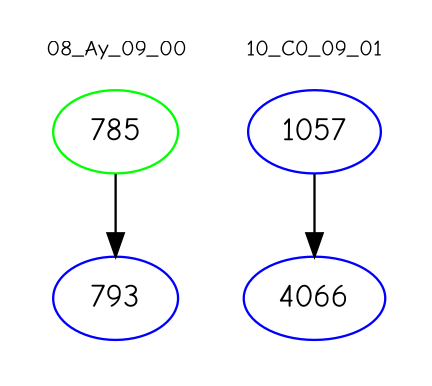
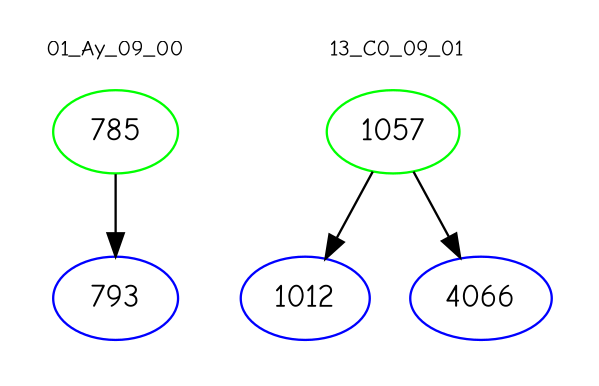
(117, 50) -> (116, 50)
(314, 50) -> (397, 50)
(314, 132) -> (393, 132)
none -> (305, 298)
